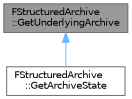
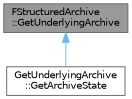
(66, 81) -> (66, 81)
